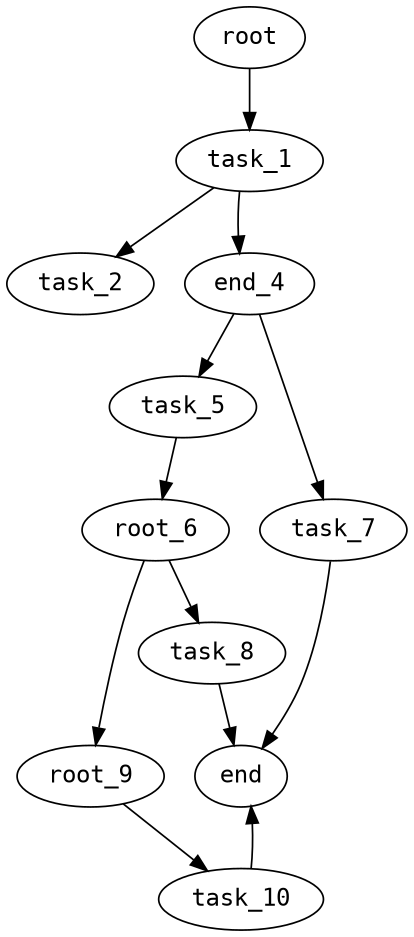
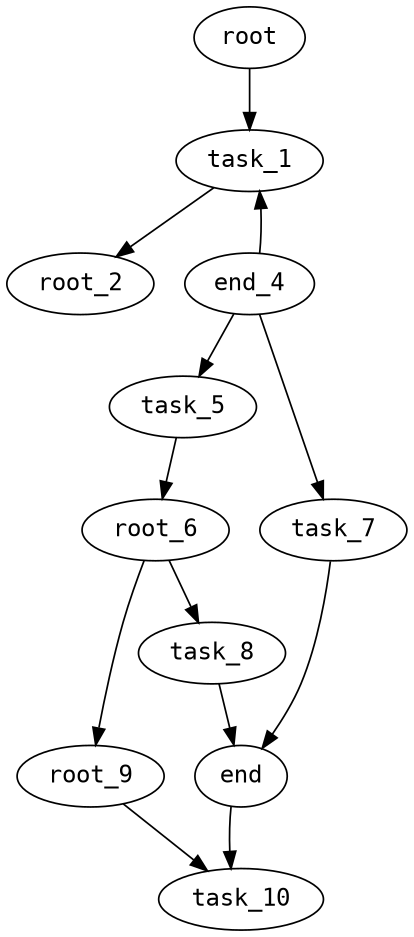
(238, 214) -> (261, 231)
(80, 284) -> (80, 284)
(253, 846) -> (230, 829)
